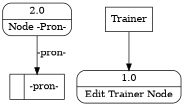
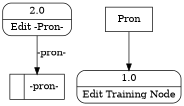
(129, 19) -> (129, 19)
(37, 27) -> (37, 27)
(129, 95) -> (129, 95)
